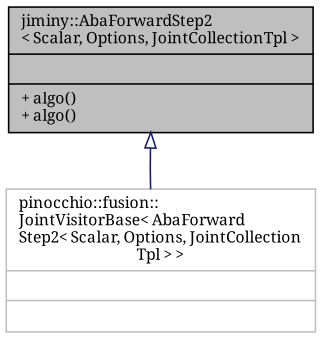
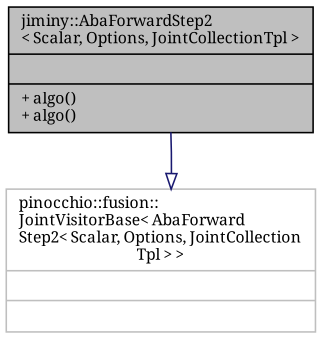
(150, 169) -> (171, 153)
